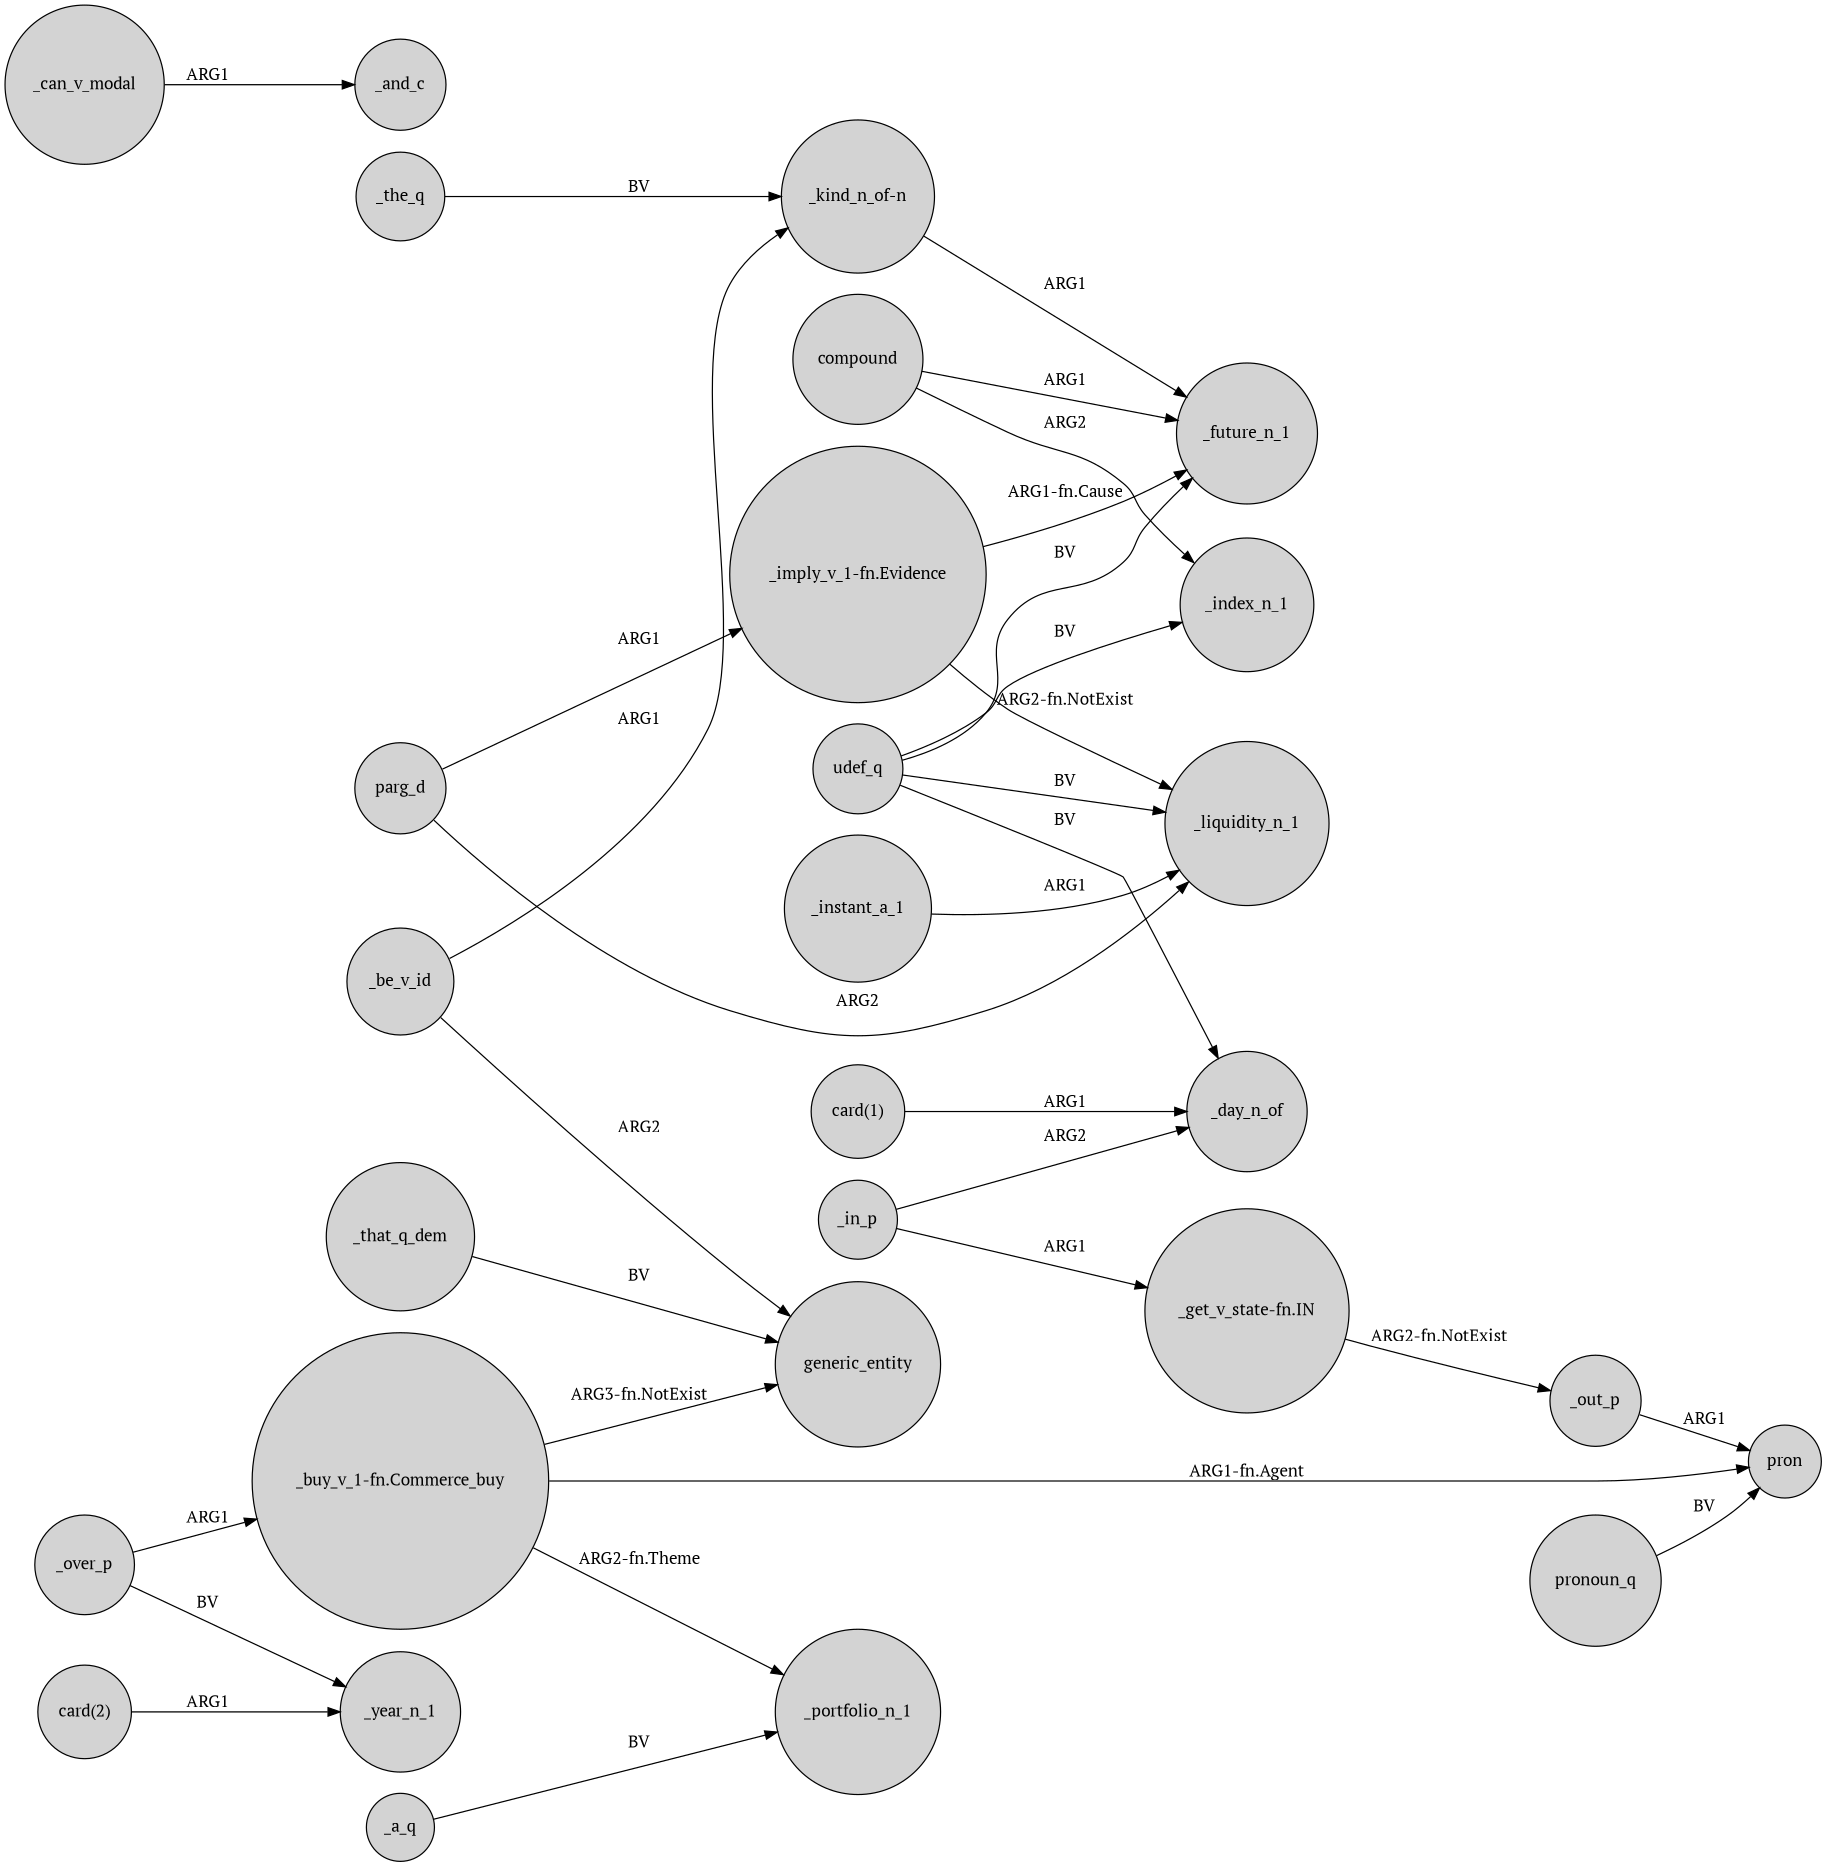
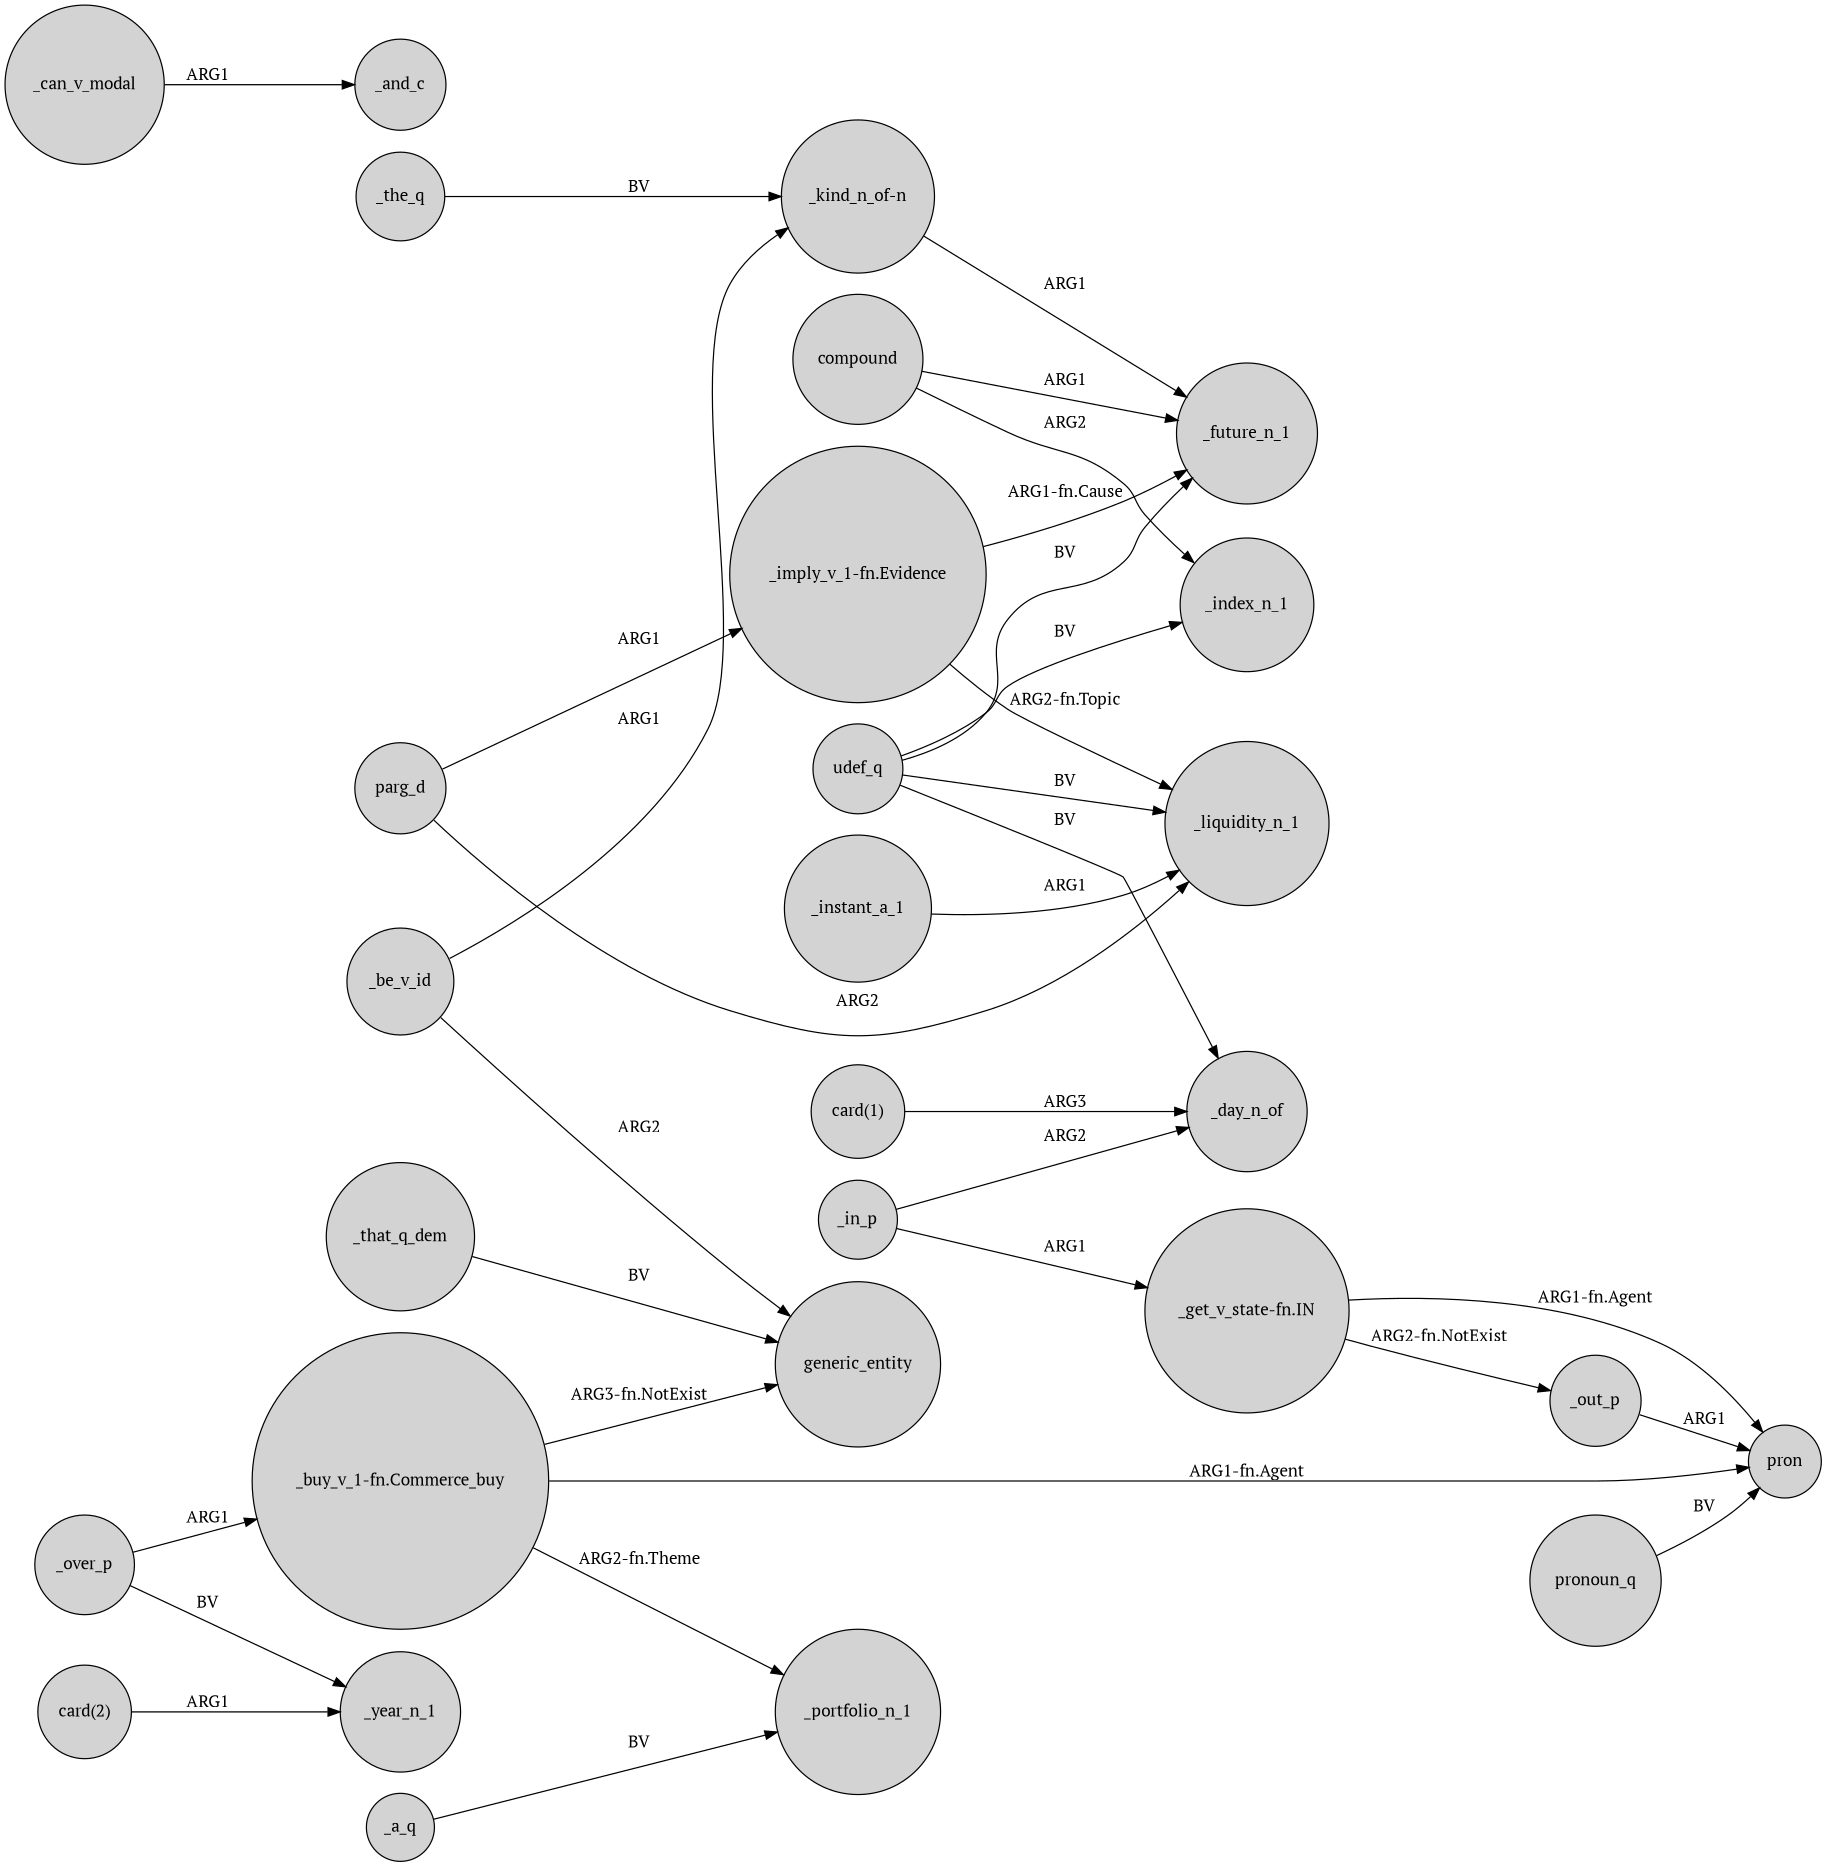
(1065, 700) -> (1065, 700)
(1065, 1102) -> (1065, 1102)
none -> (1568, 1314)
